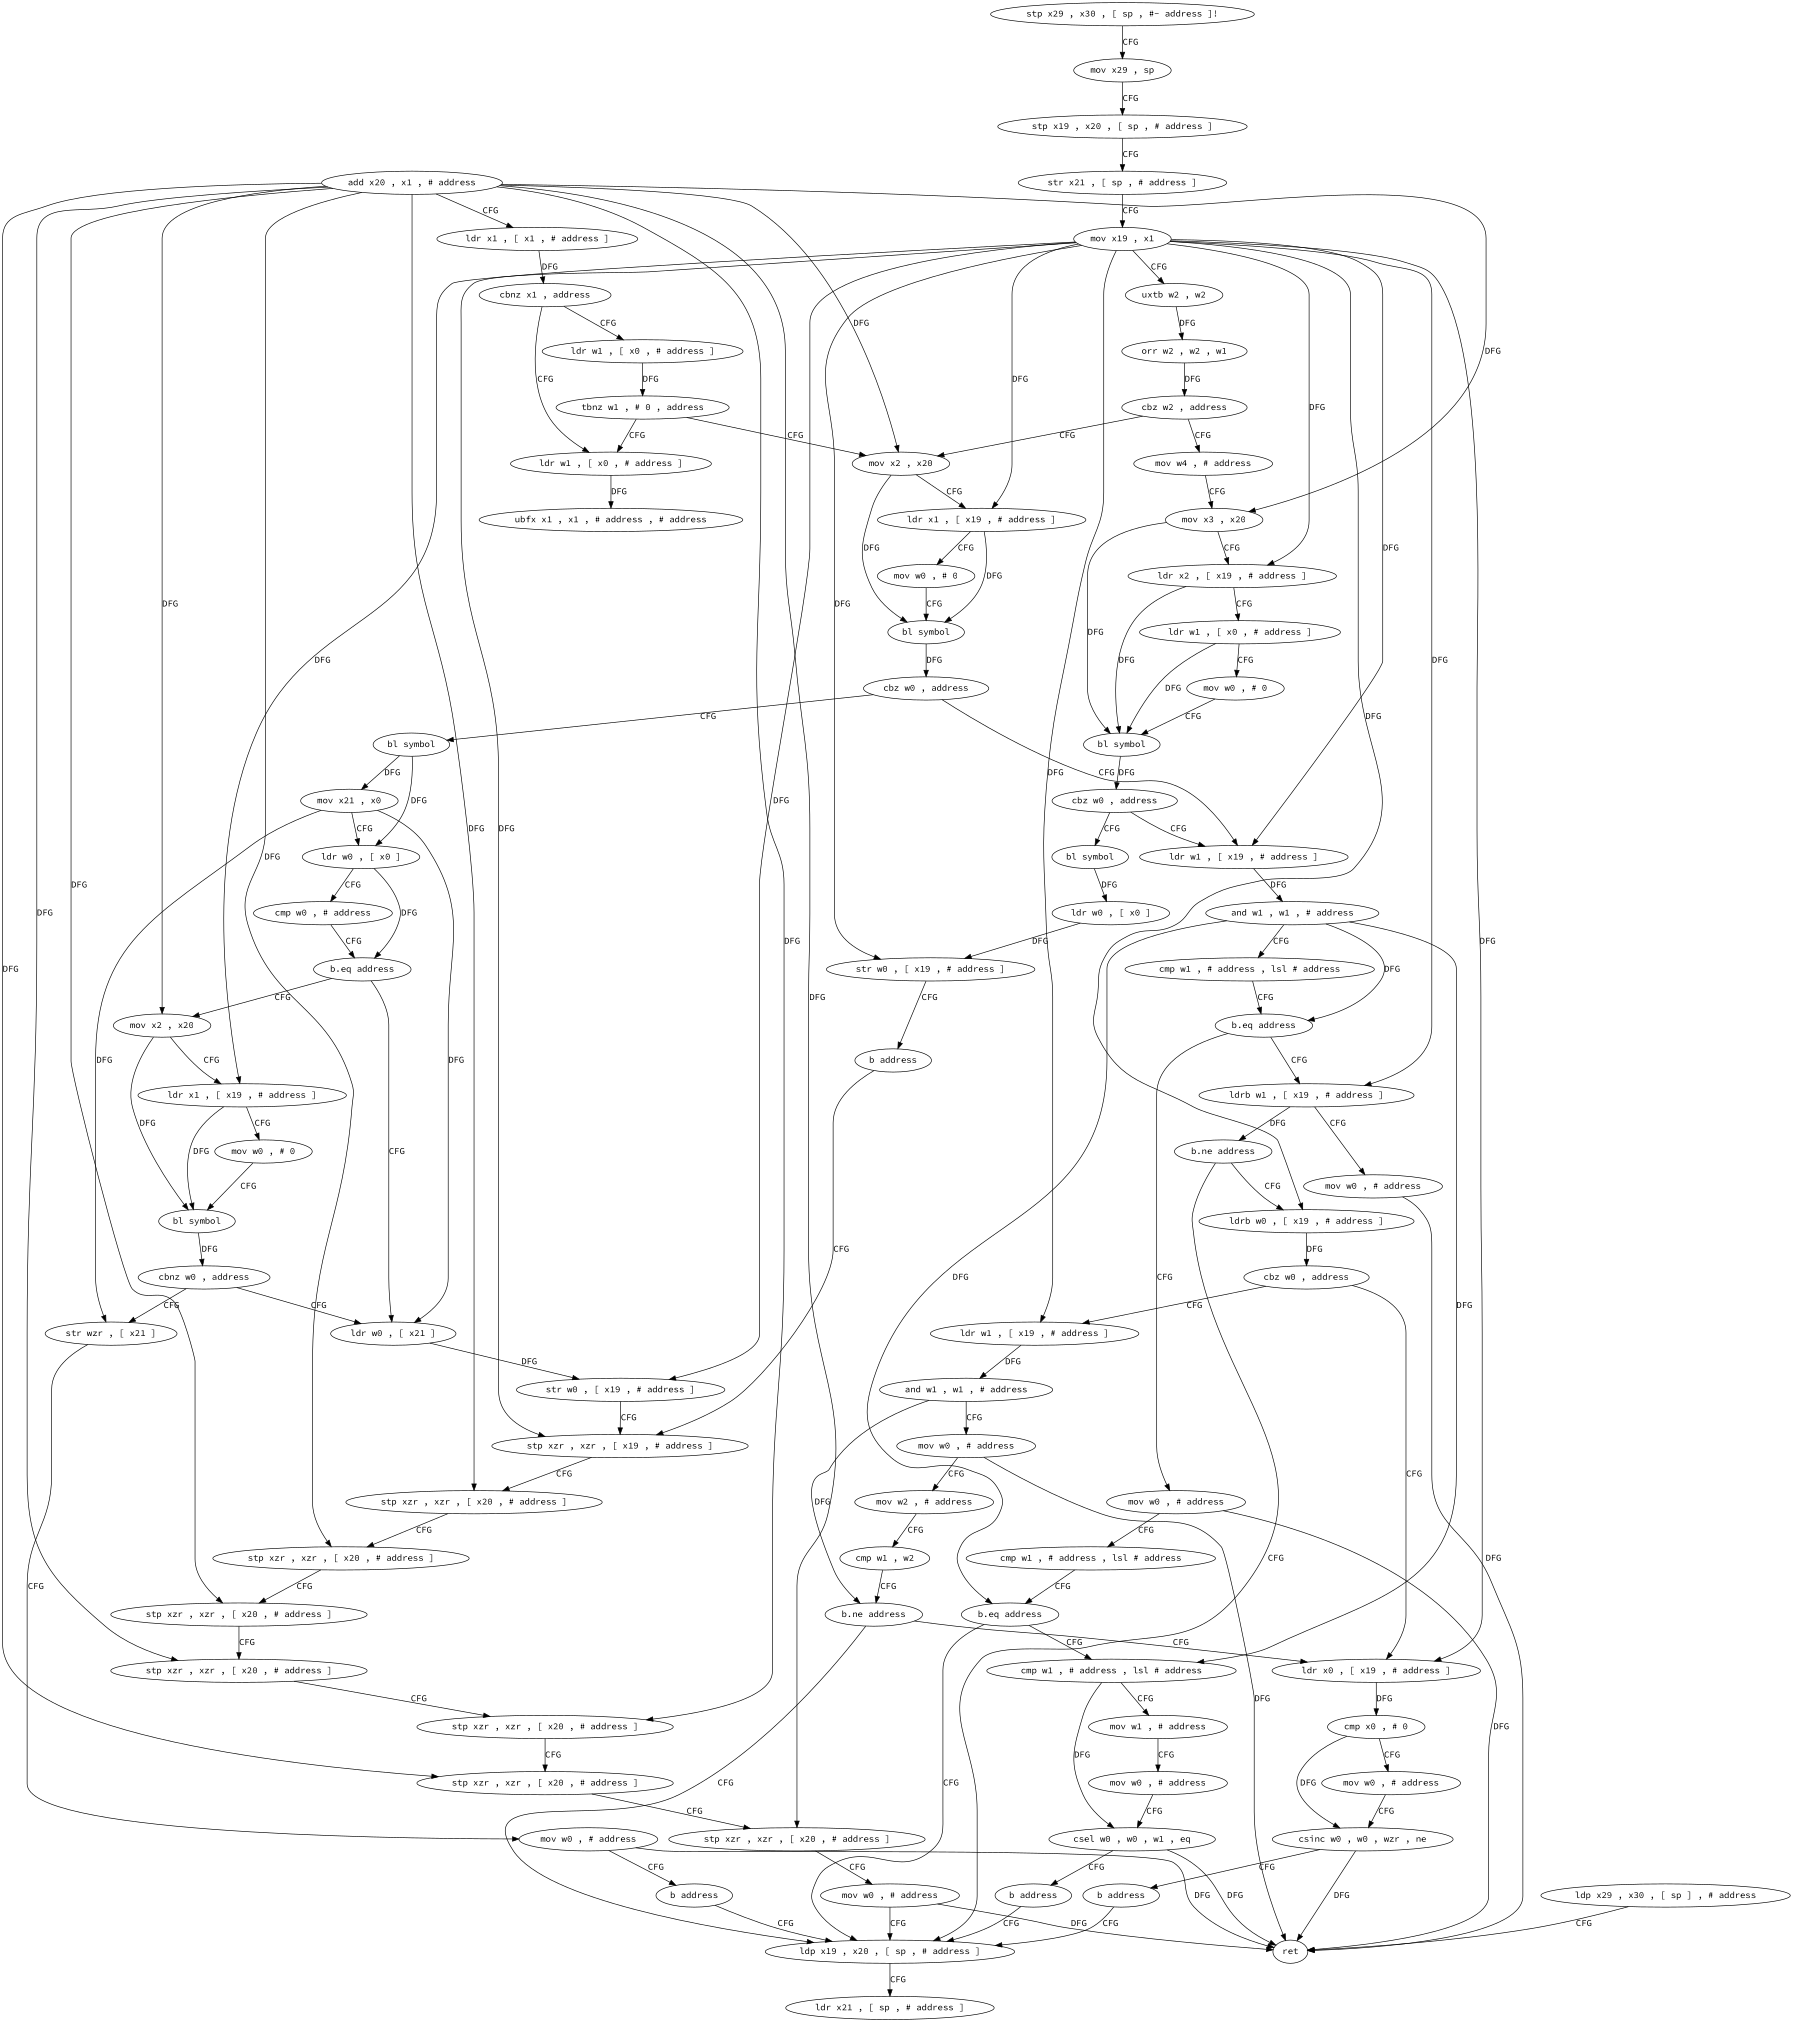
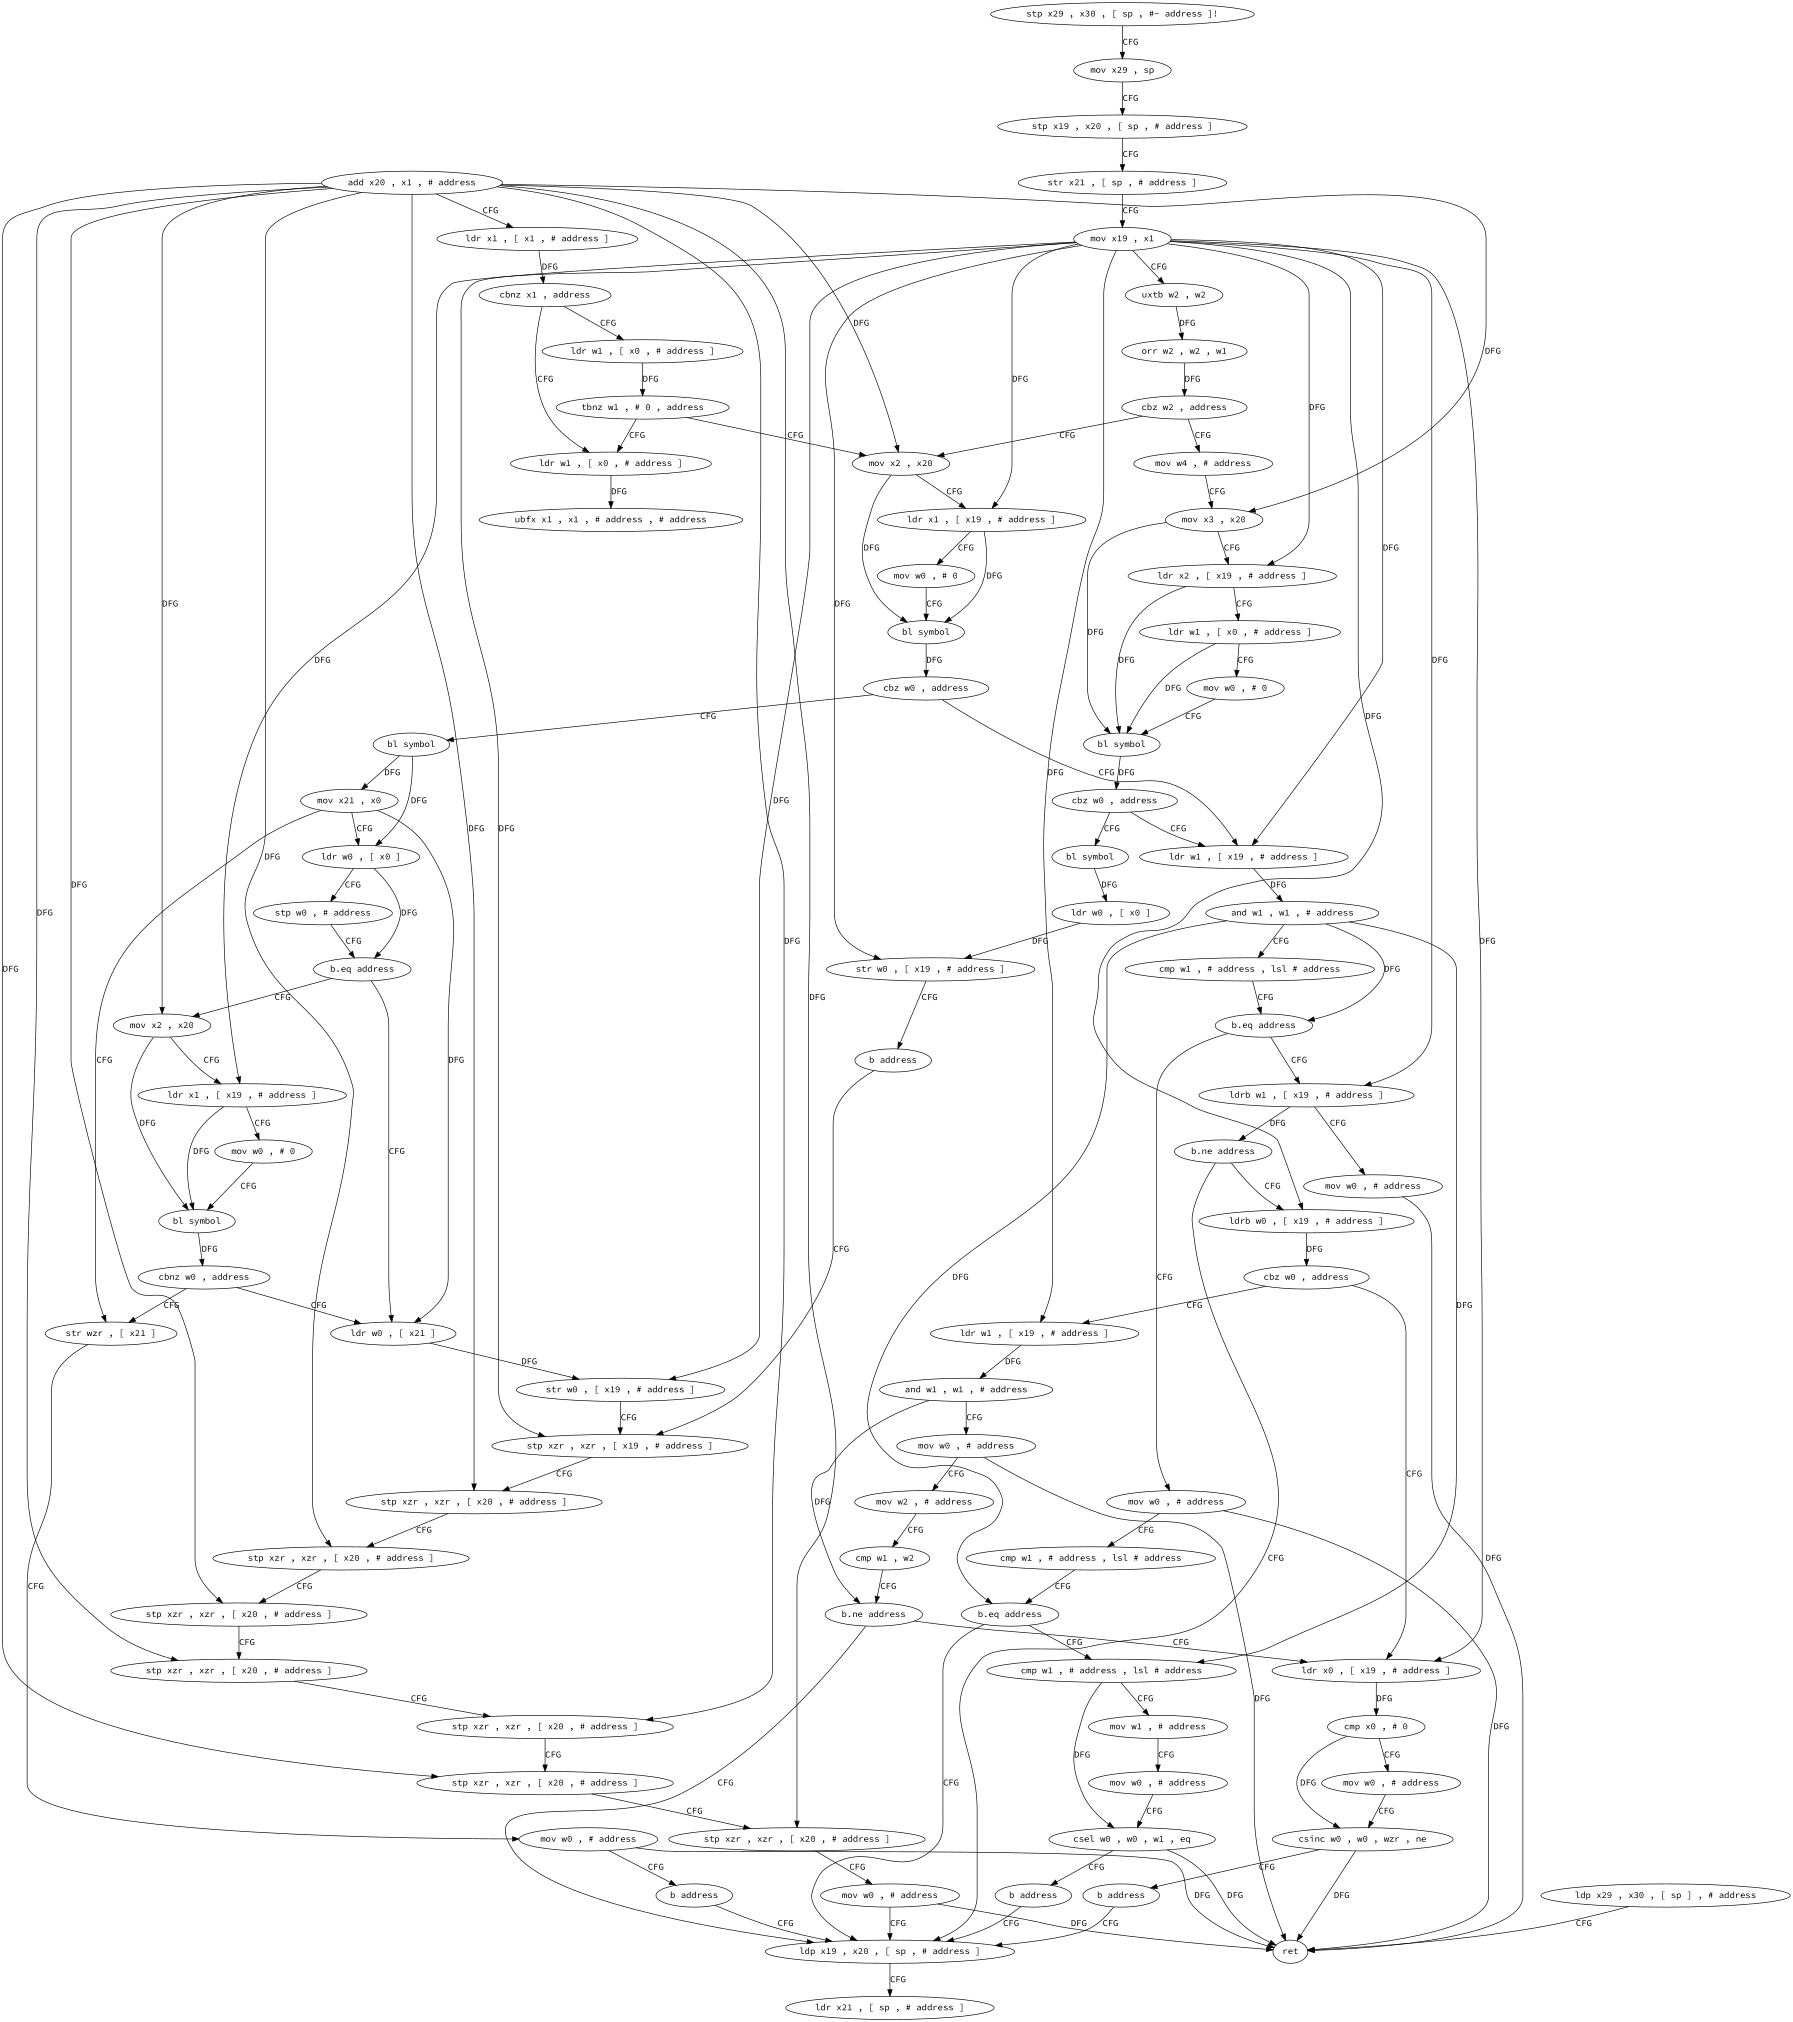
(323, 913) -> (323, 913)
(104, 1060) -> (104, 1060)
